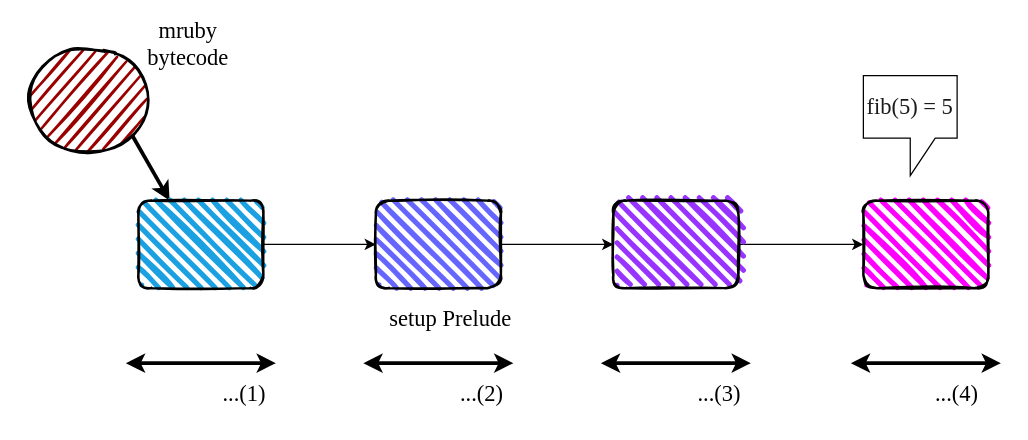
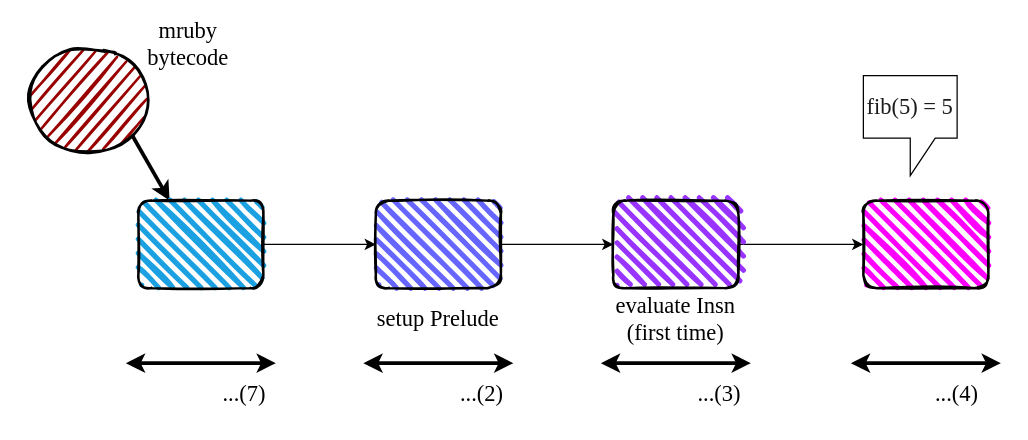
(451, 319) -> (438, 319)
none -> (676, 319)
(244, 394) -> (244, 394)
